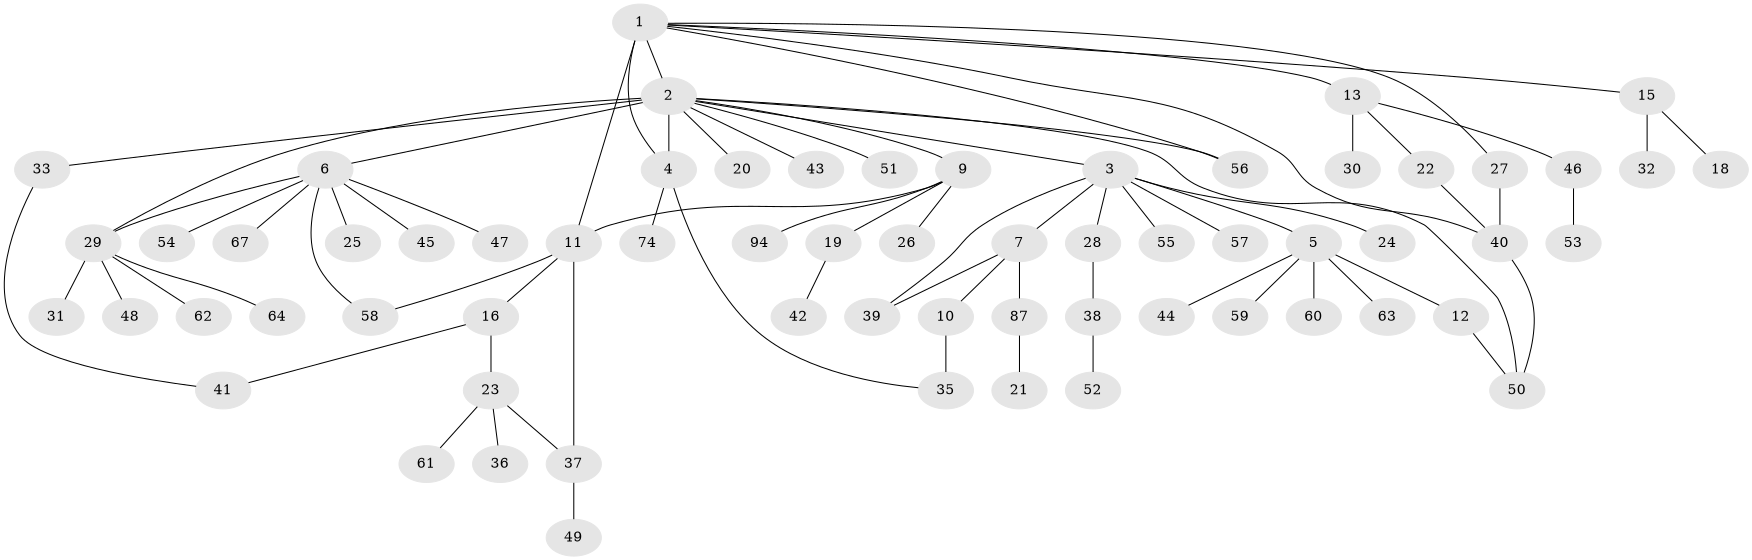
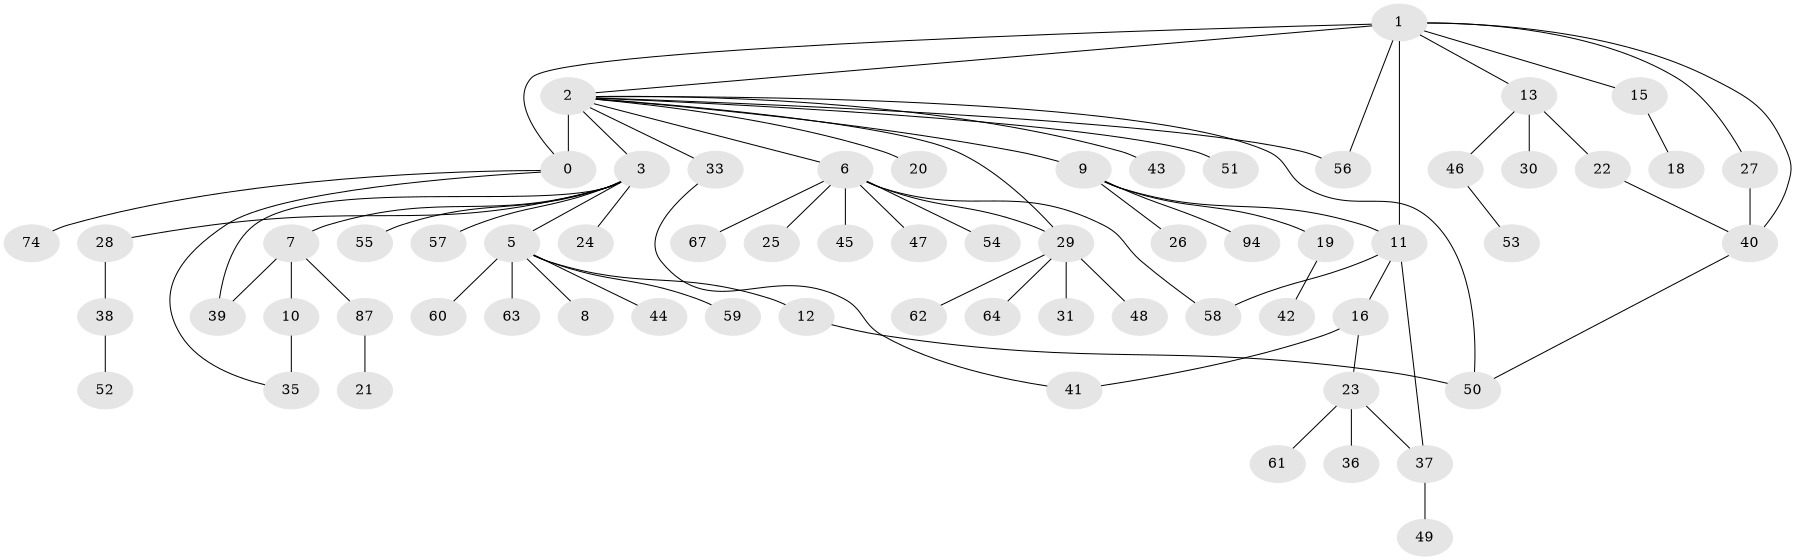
(669, 170) -> (568, 170)
(1647, 170) -> none
none -> (586, 317)
